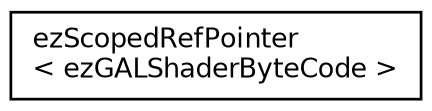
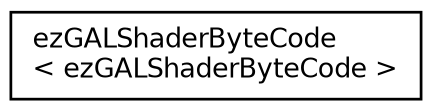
(216, 56) -> (216, 56)
